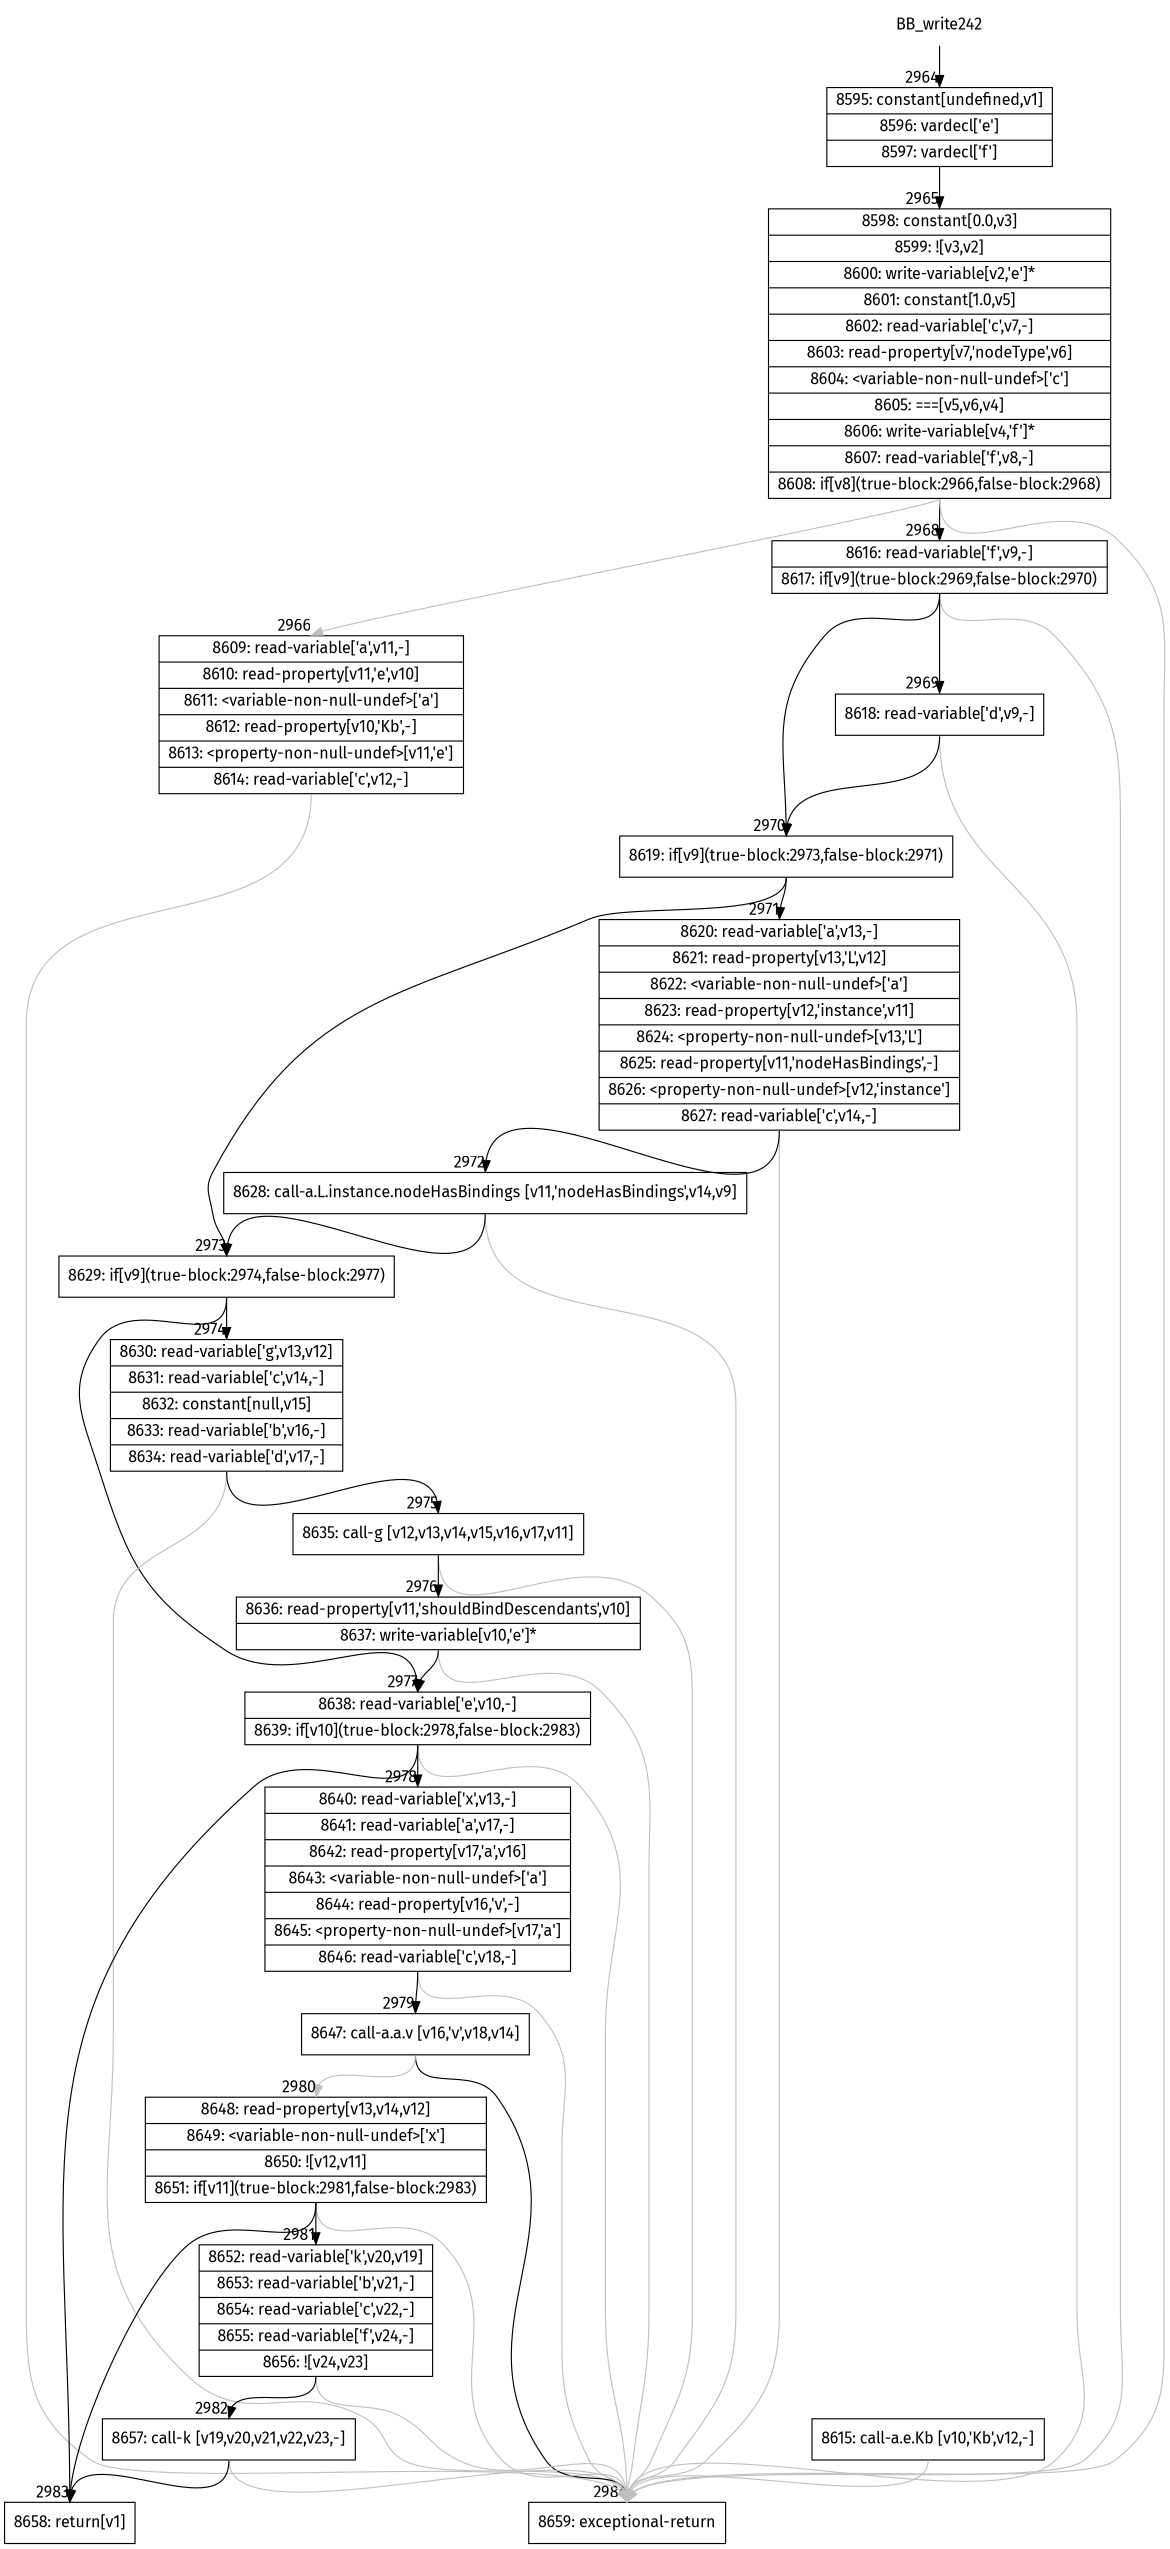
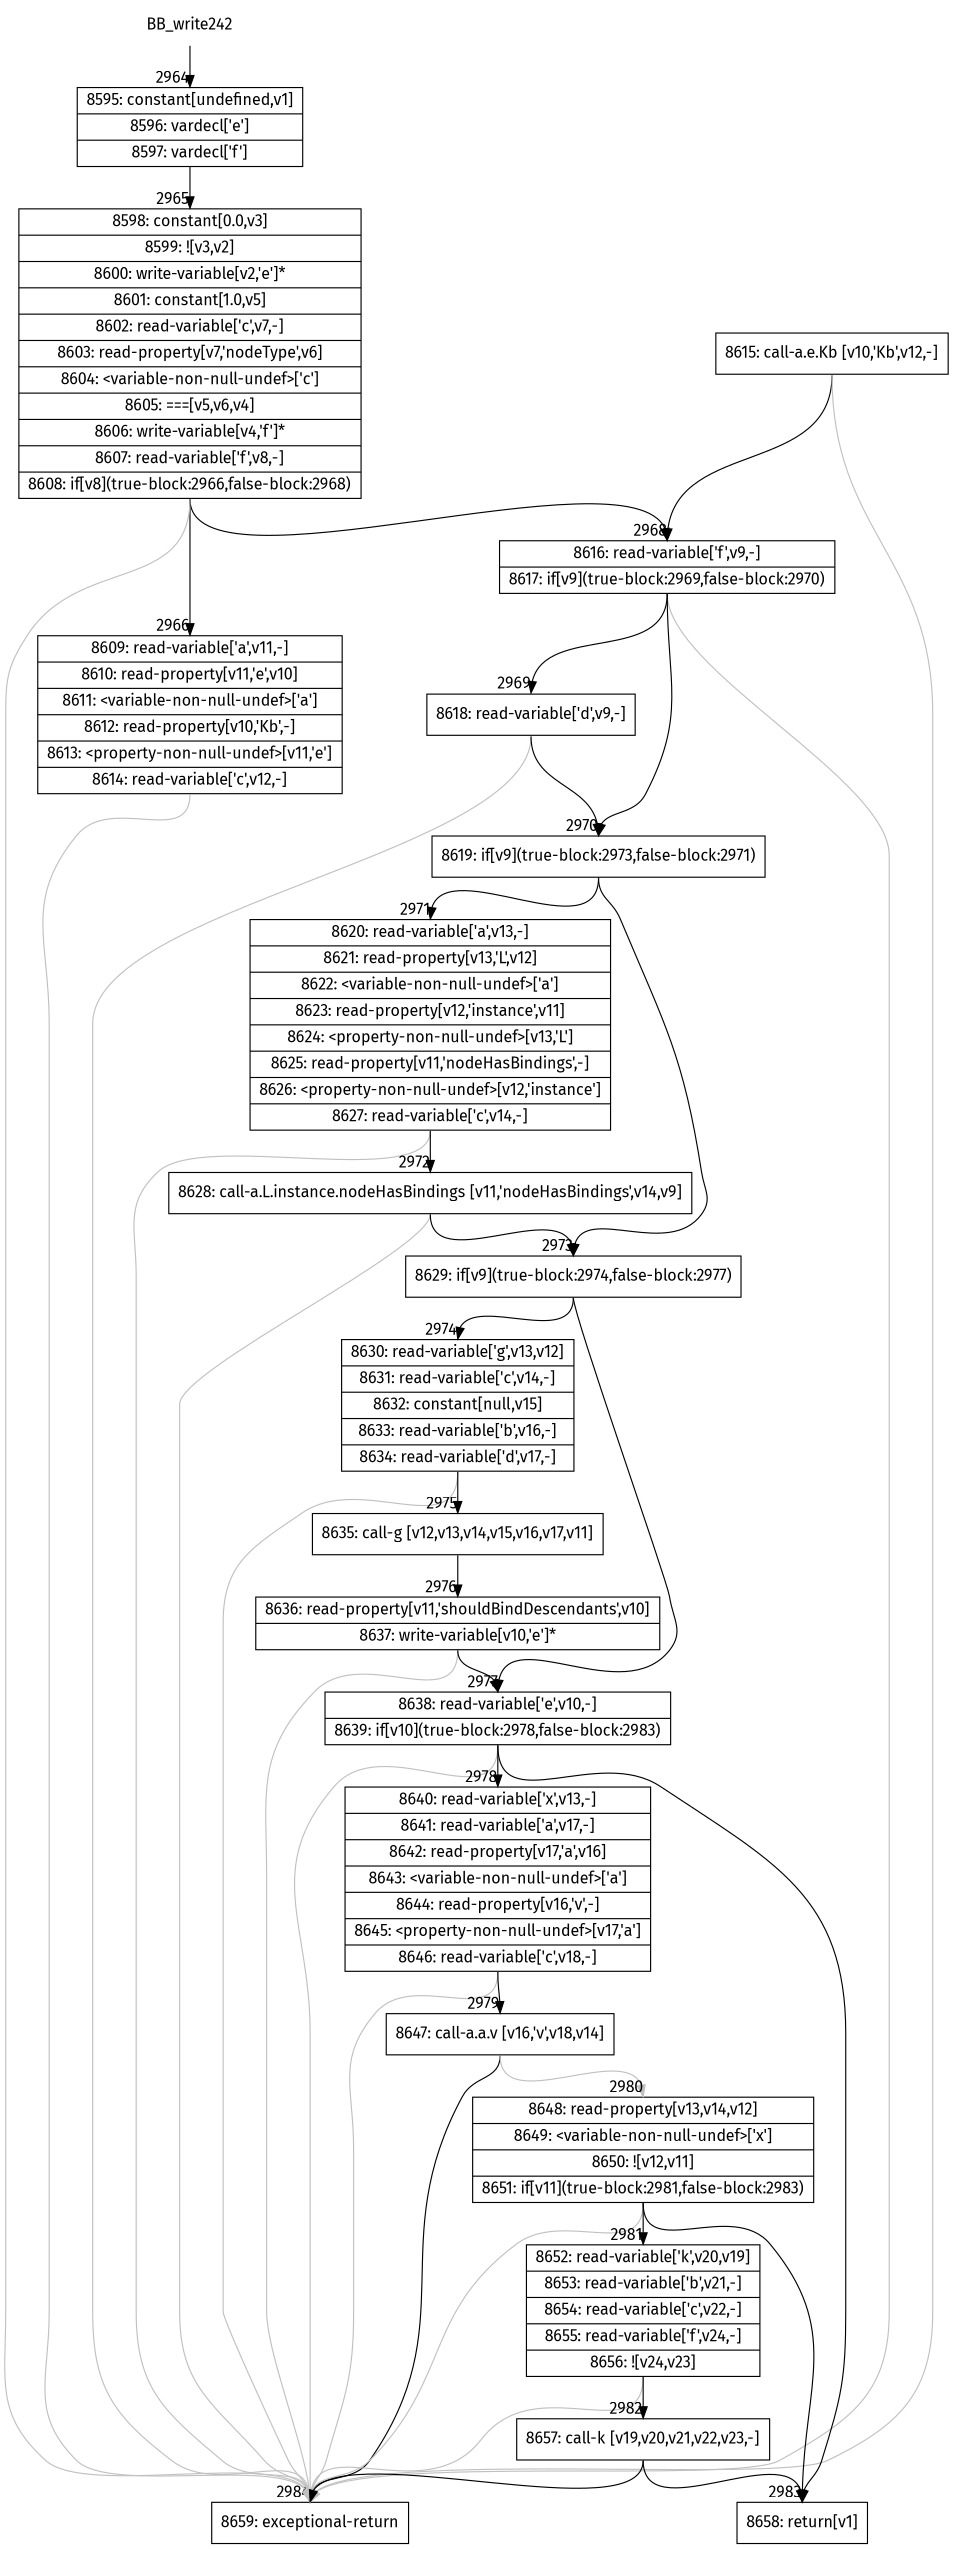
none -> (755, 456)
(631, 566) -> (190, 561)
(692, 1923) -> none
(423, 2482) -> (482, 2482)
